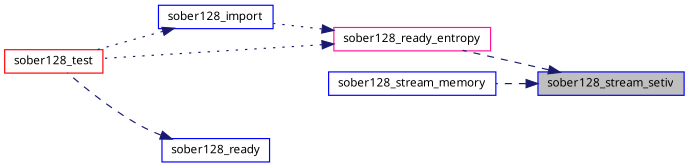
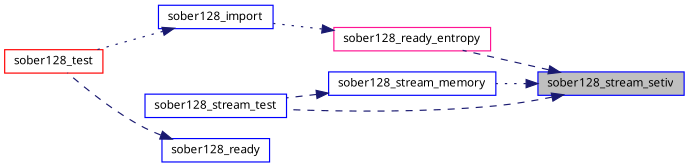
(213, 52) -> none
(511, 84) -> (511, 84)
none -> (216, 106)
